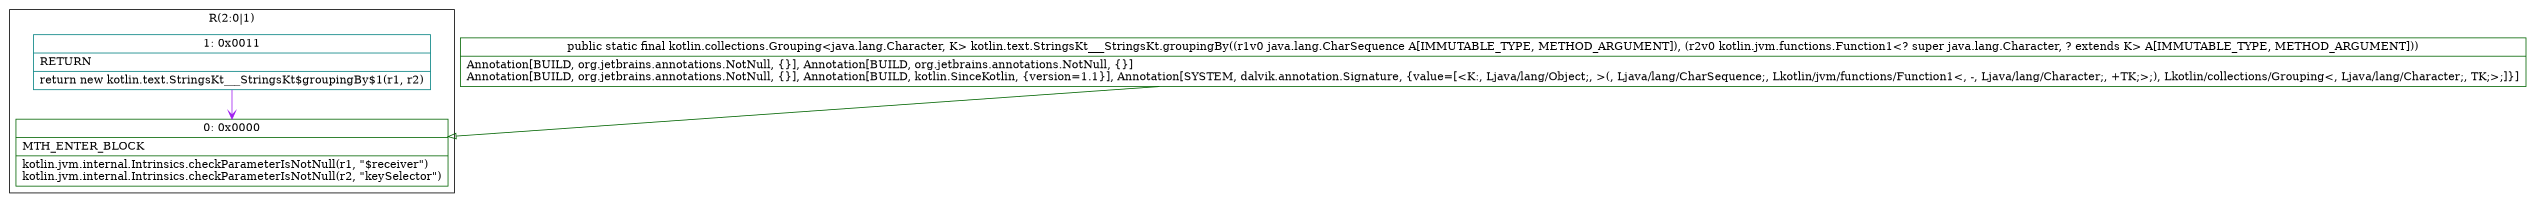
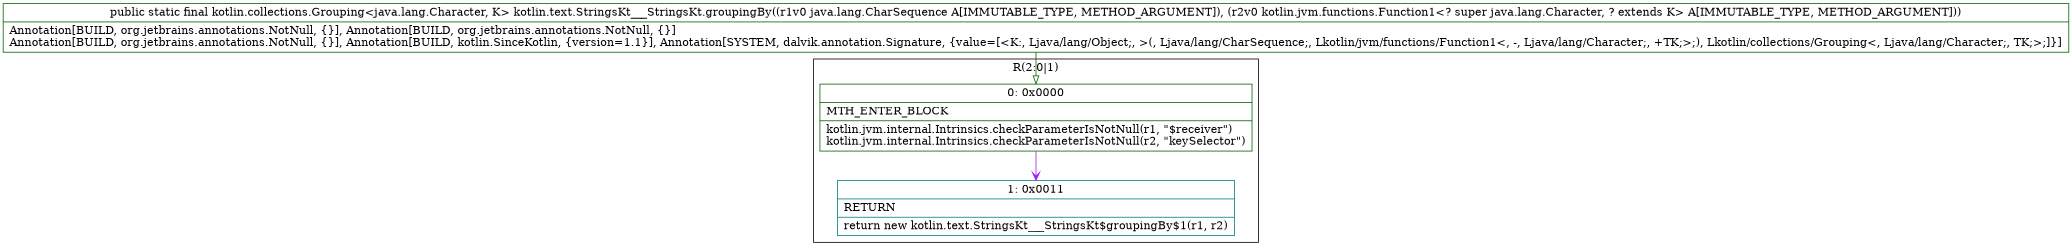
(232, 100) -> (1036, 162)
